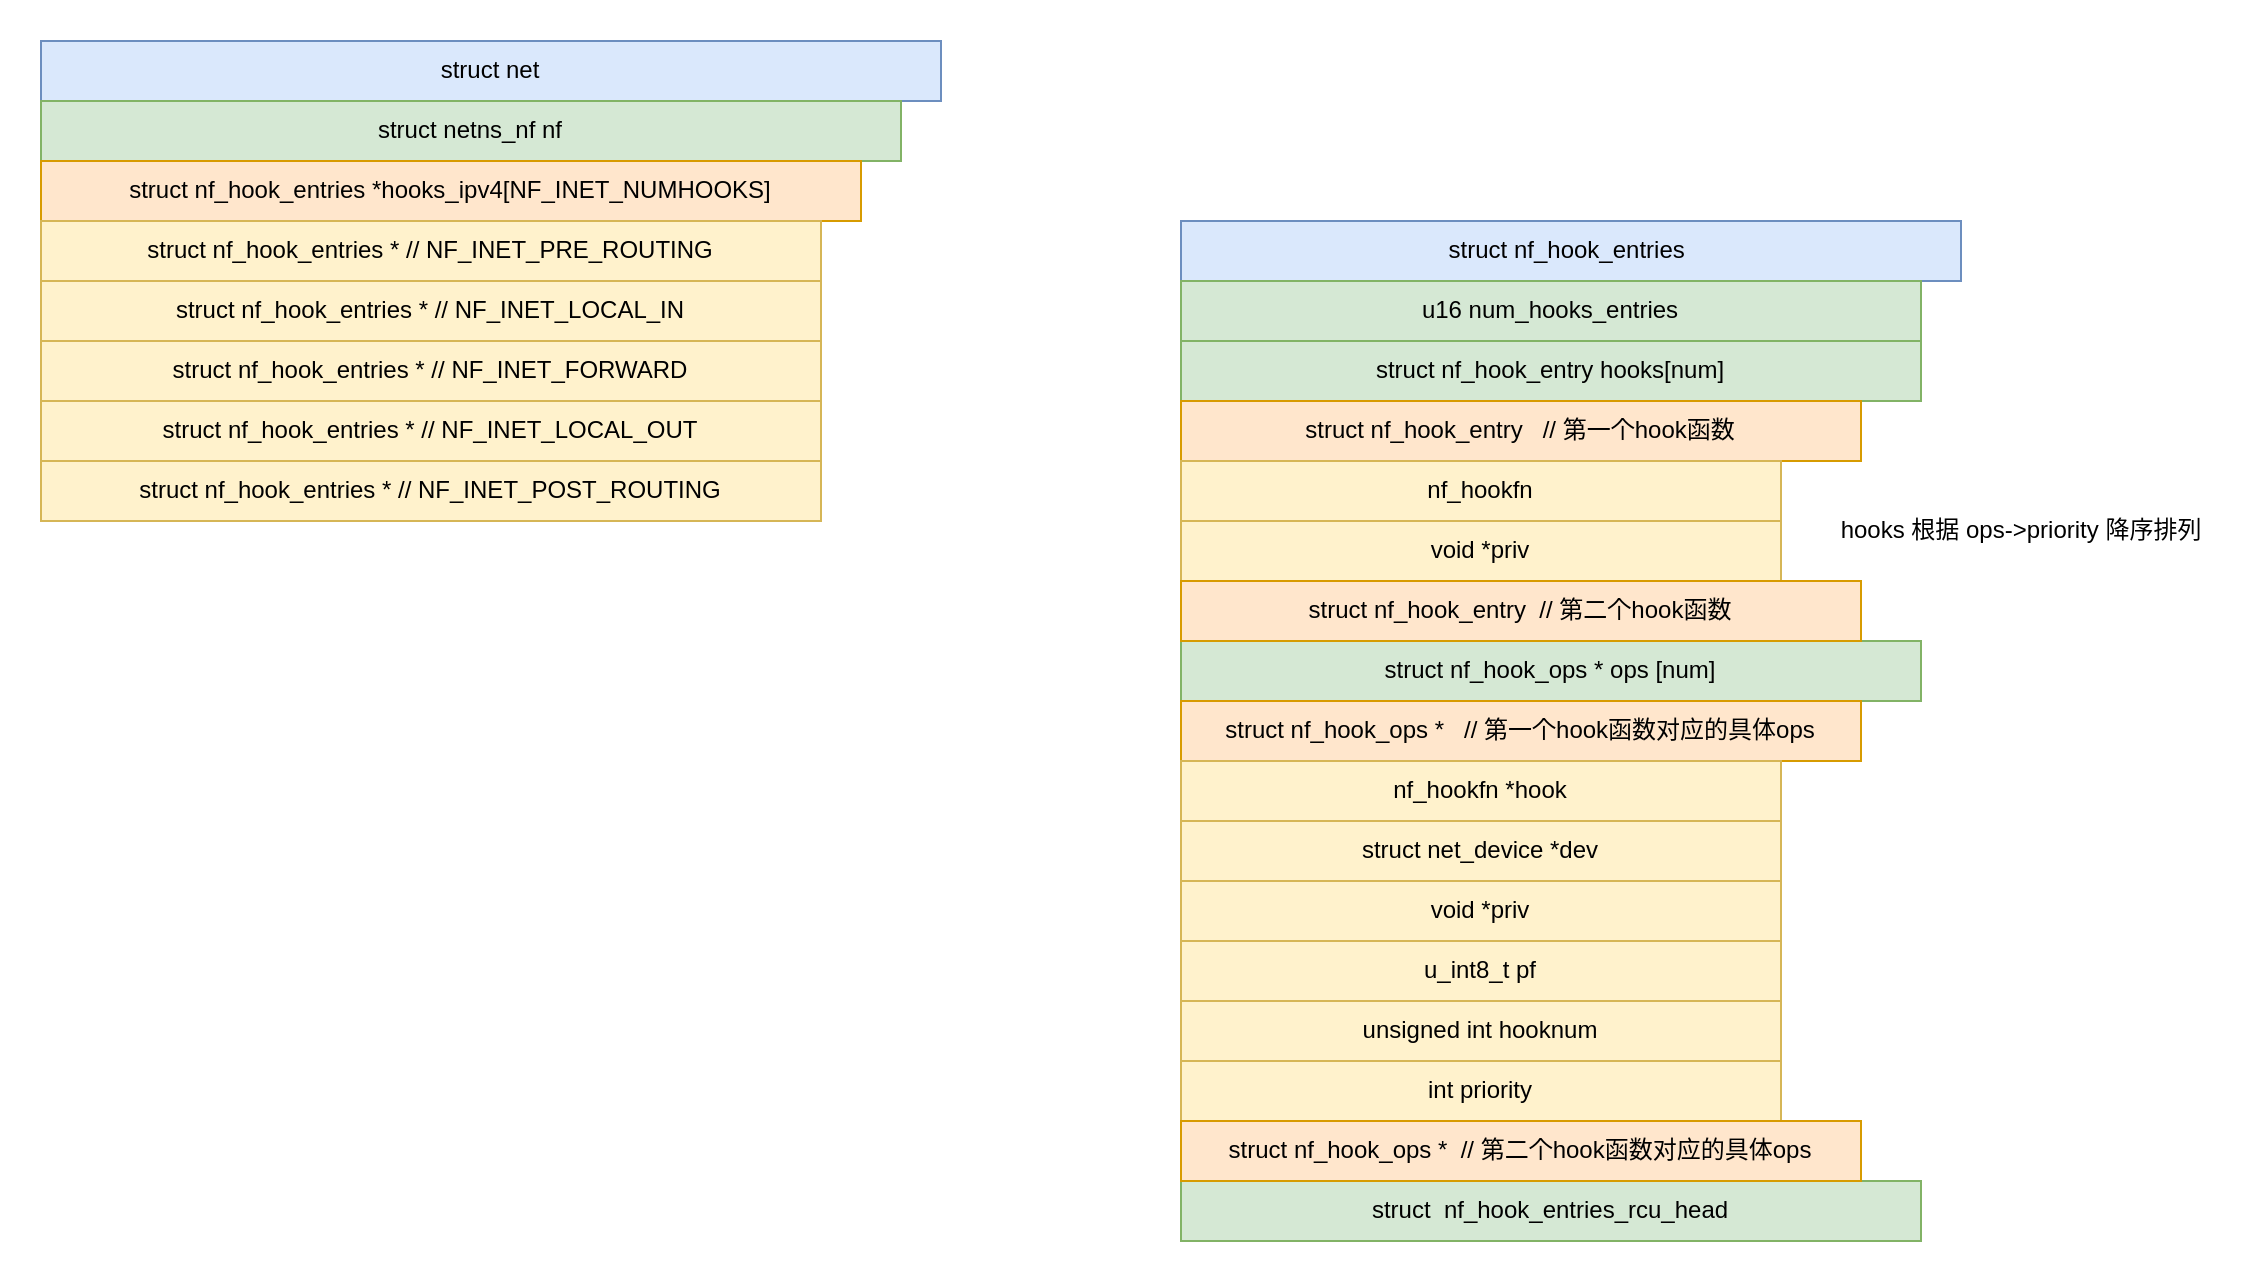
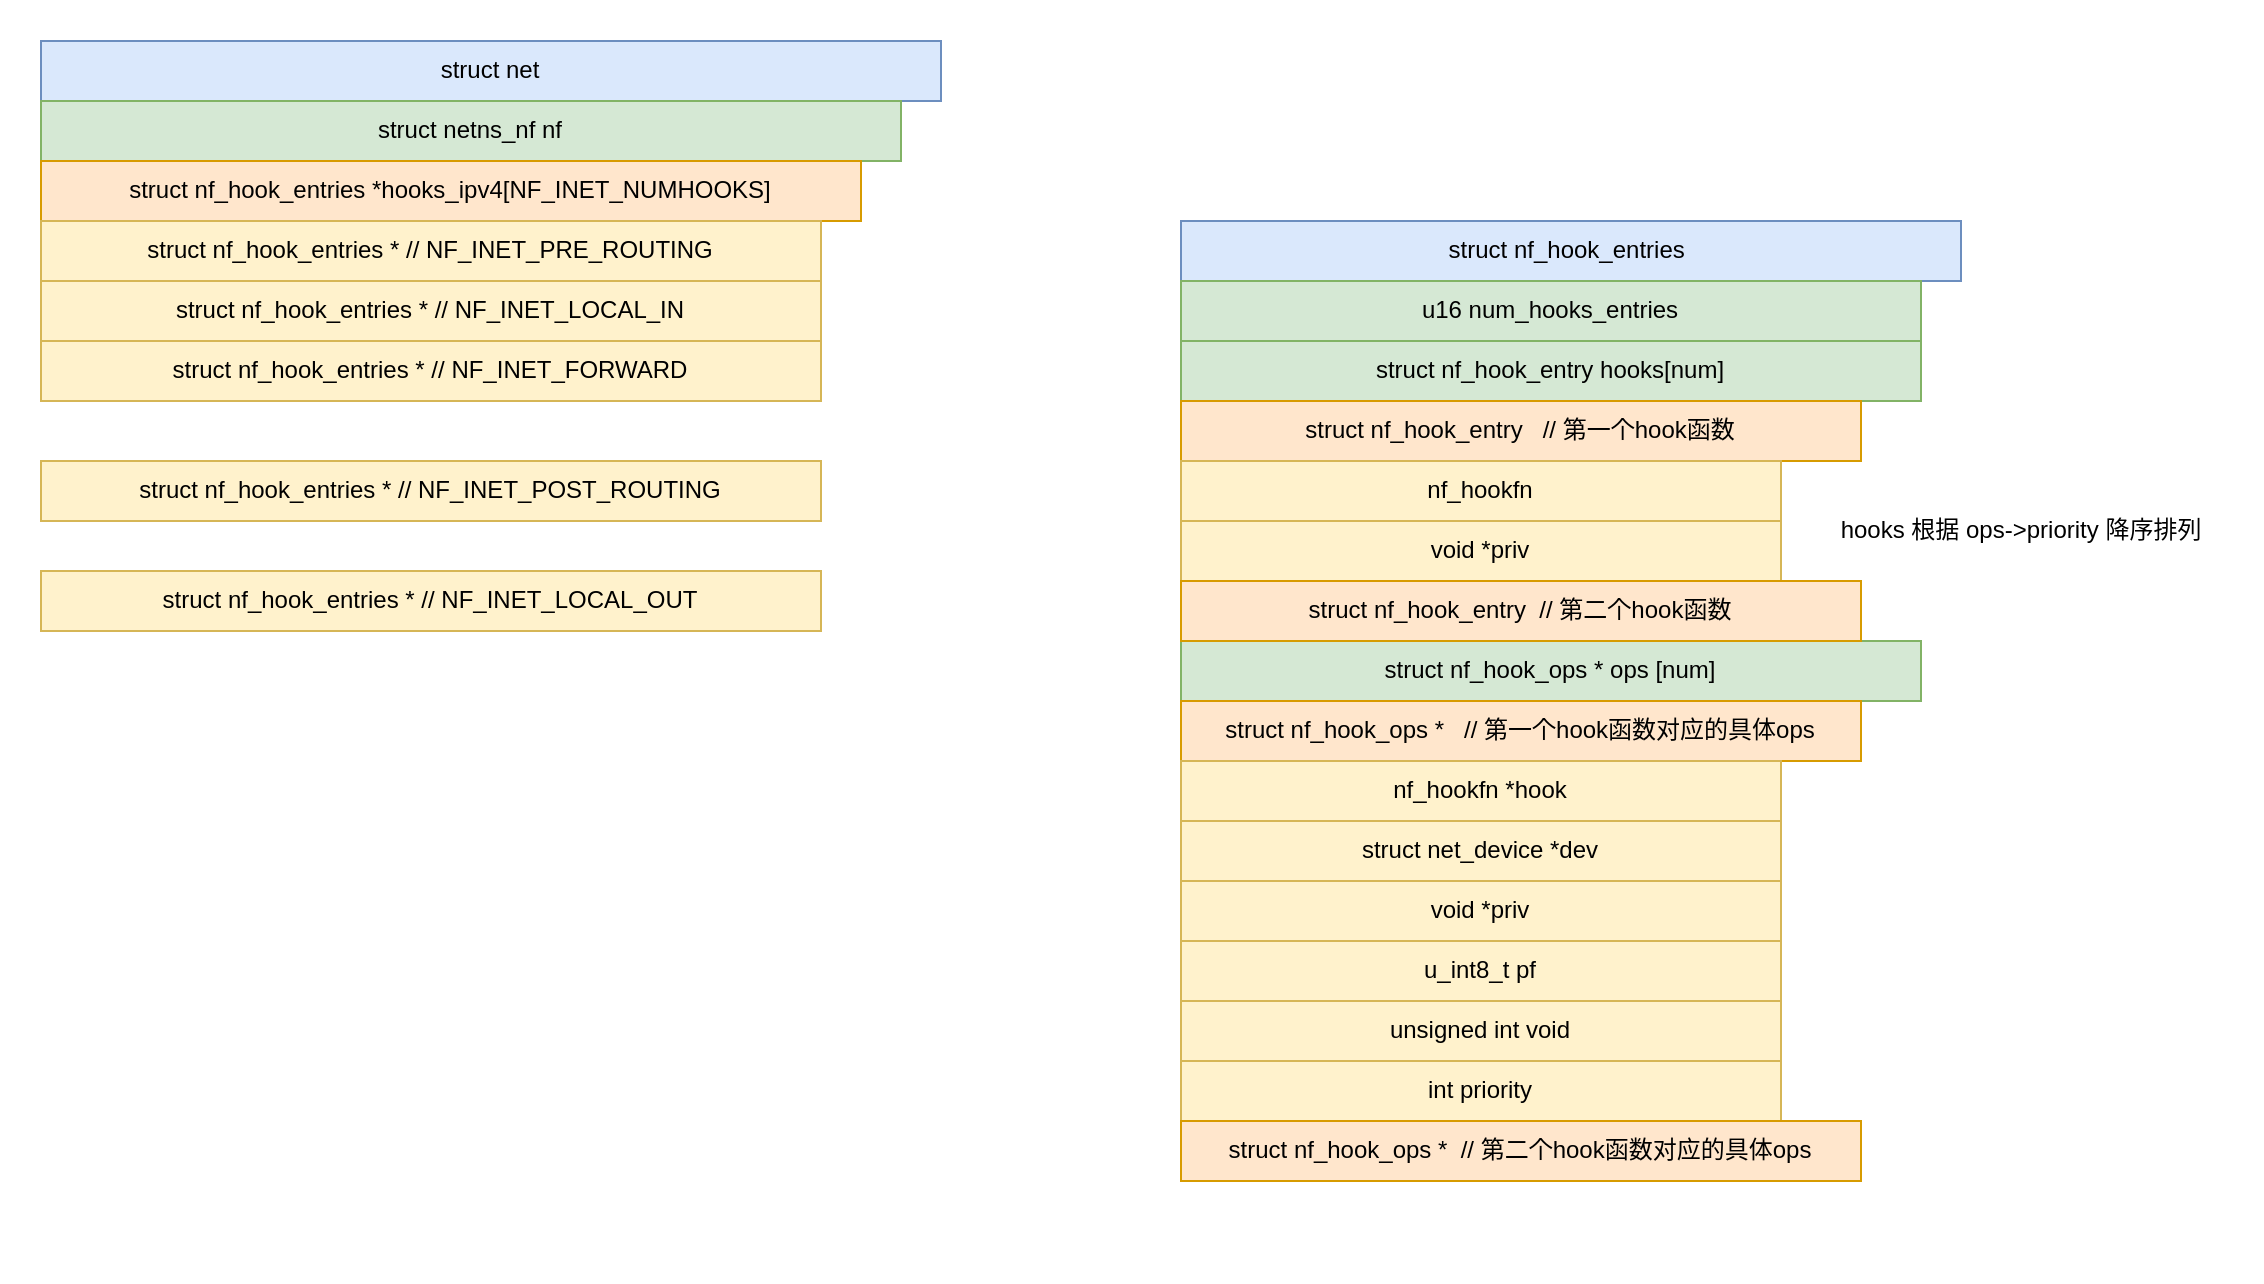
(431, 431) -> (431, 601)
(1481, 1031) -> (1481, 1031)
(1551, 1211) -> none
